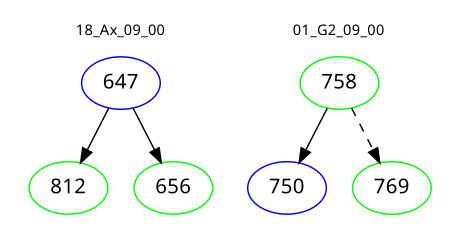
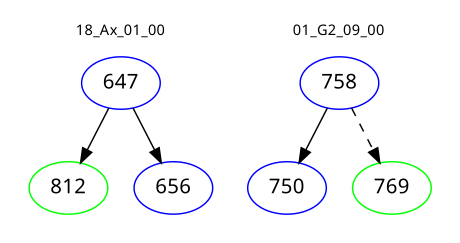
(121, 31) -> (121, 31)
(339, 83) -> (339, 83)
(173, 188) -> (173, 188)
